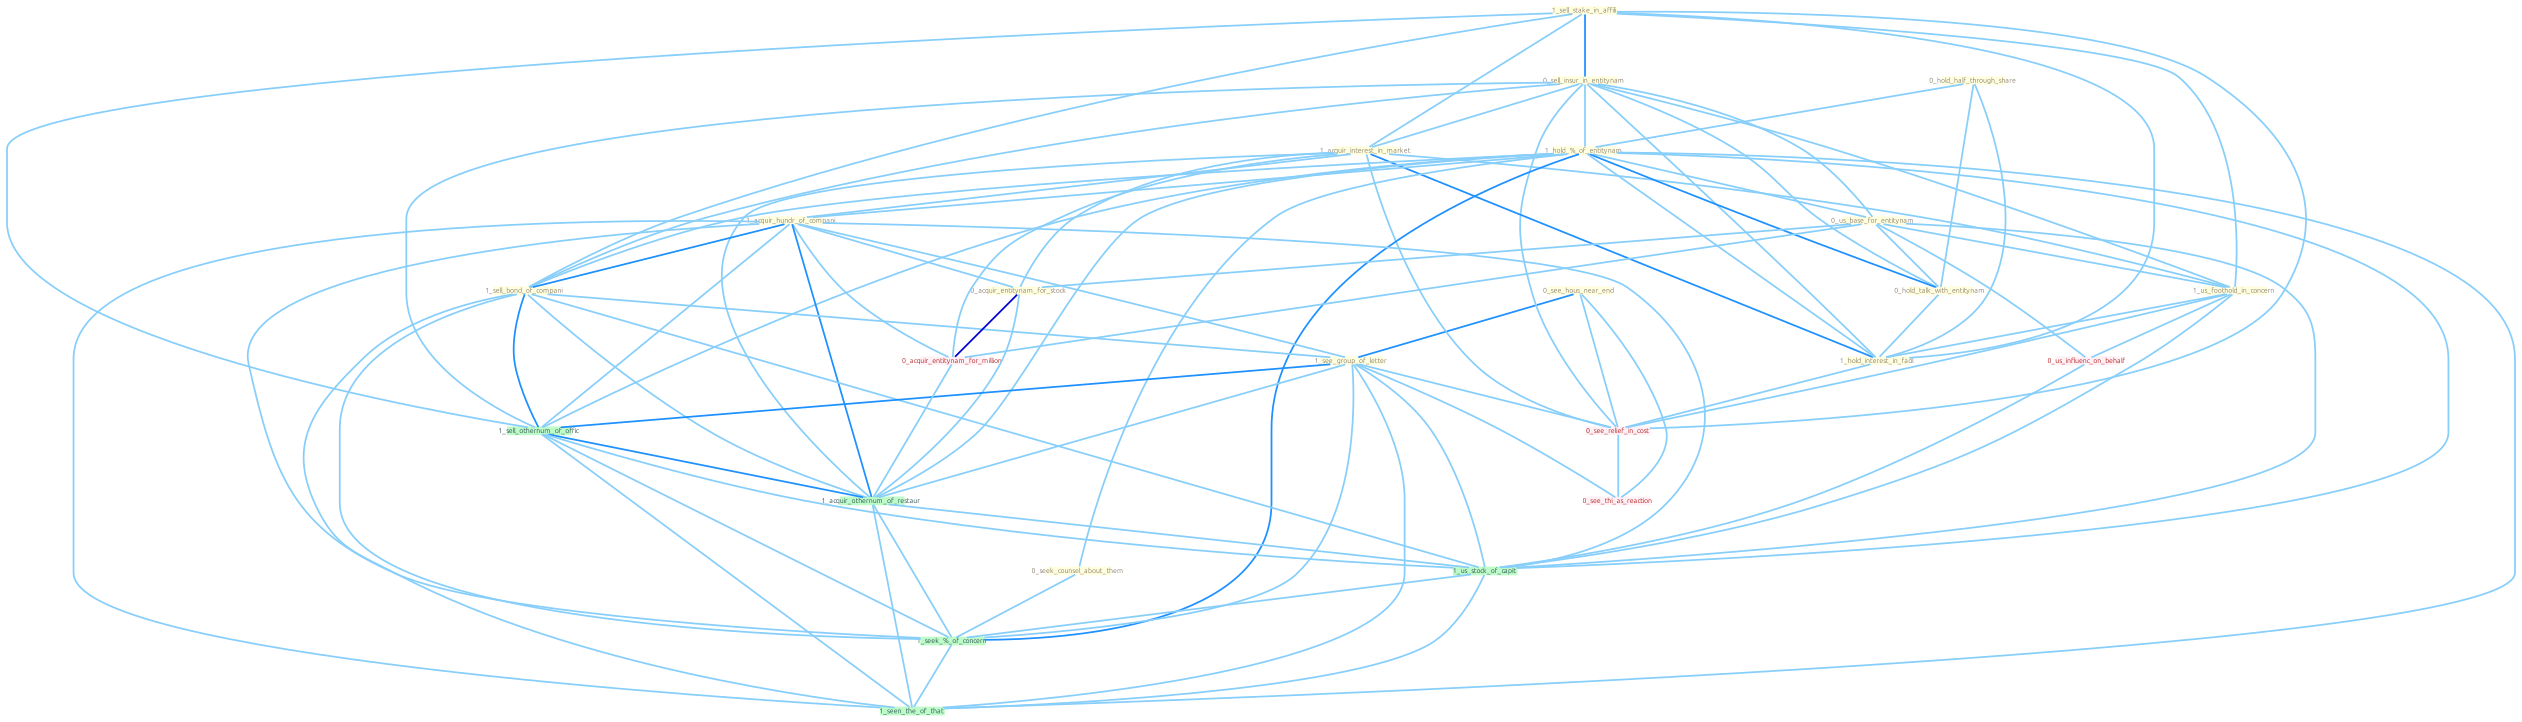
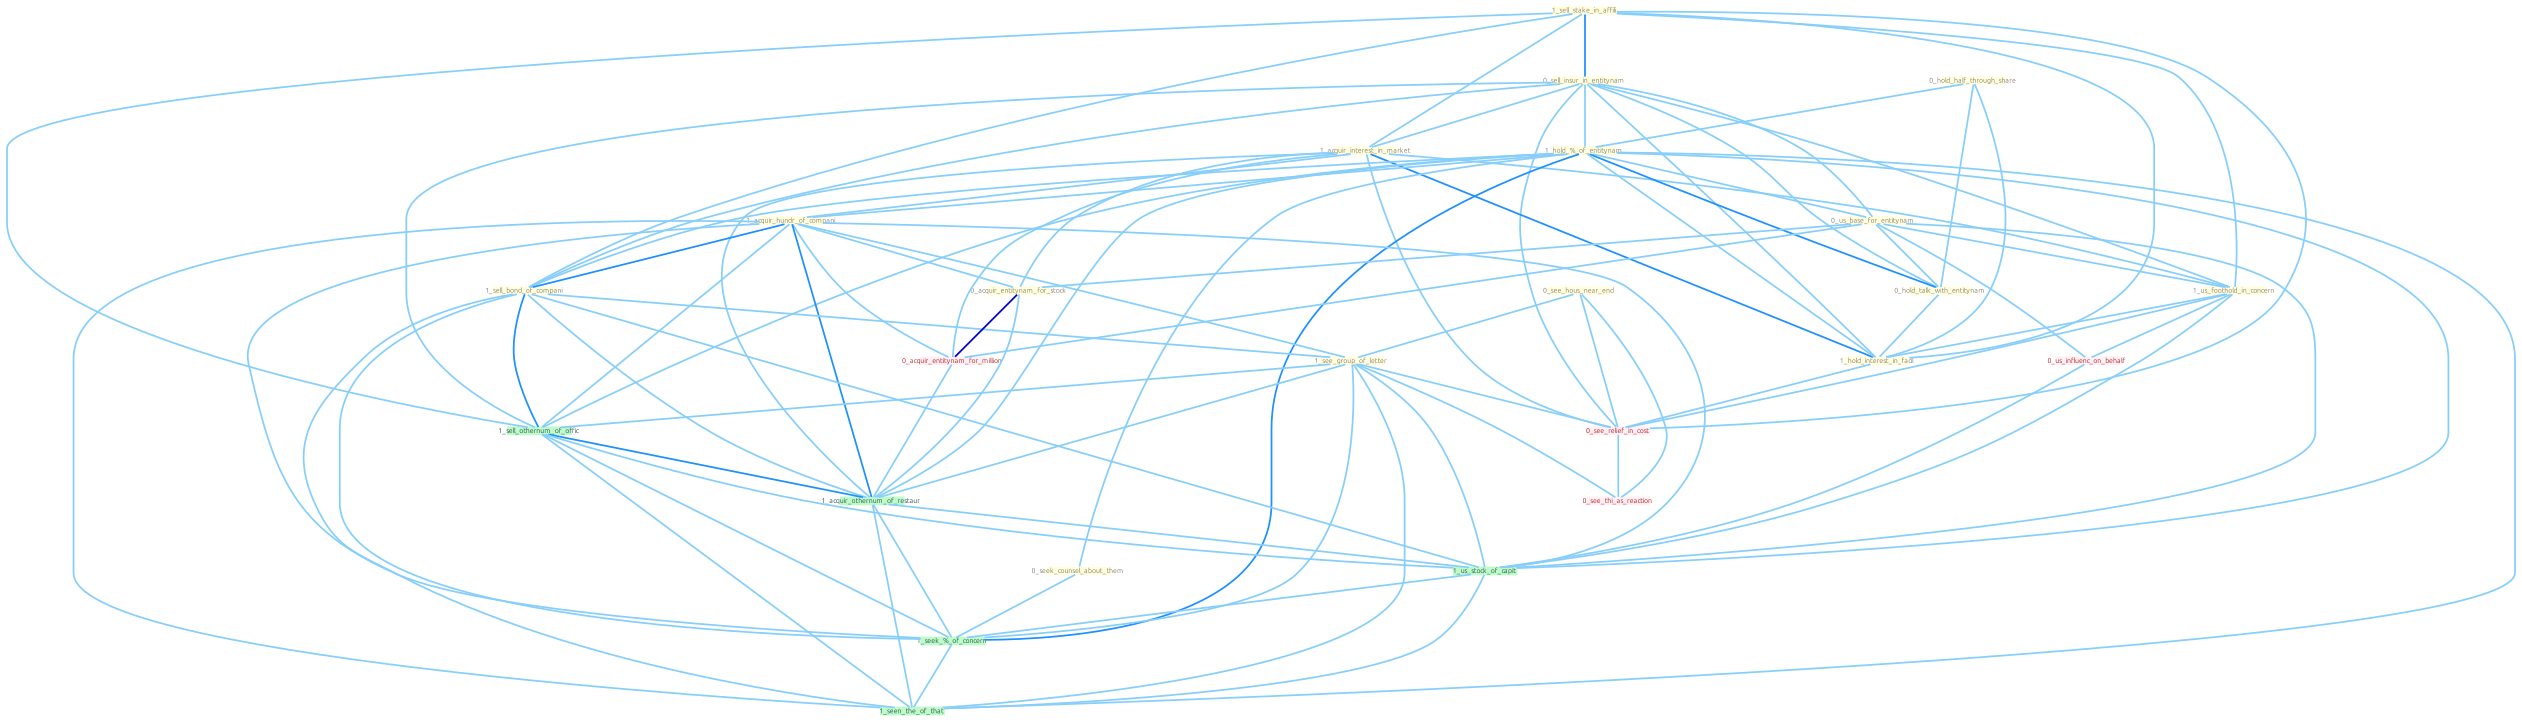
(1466, 326) -> (1466, 326)
(946, 396) -> (946, 396)
